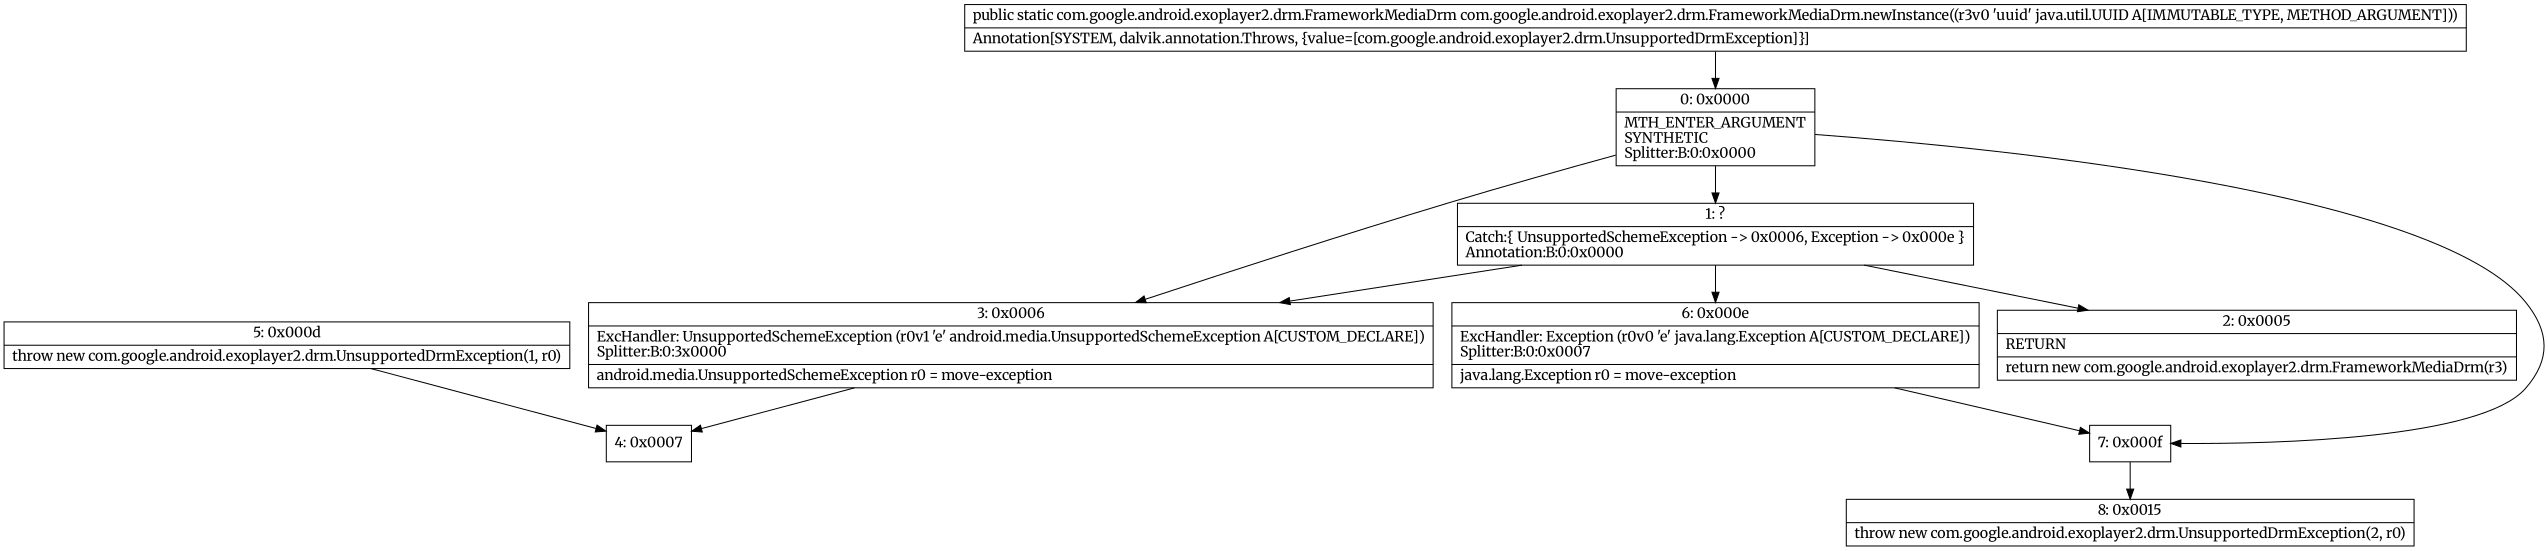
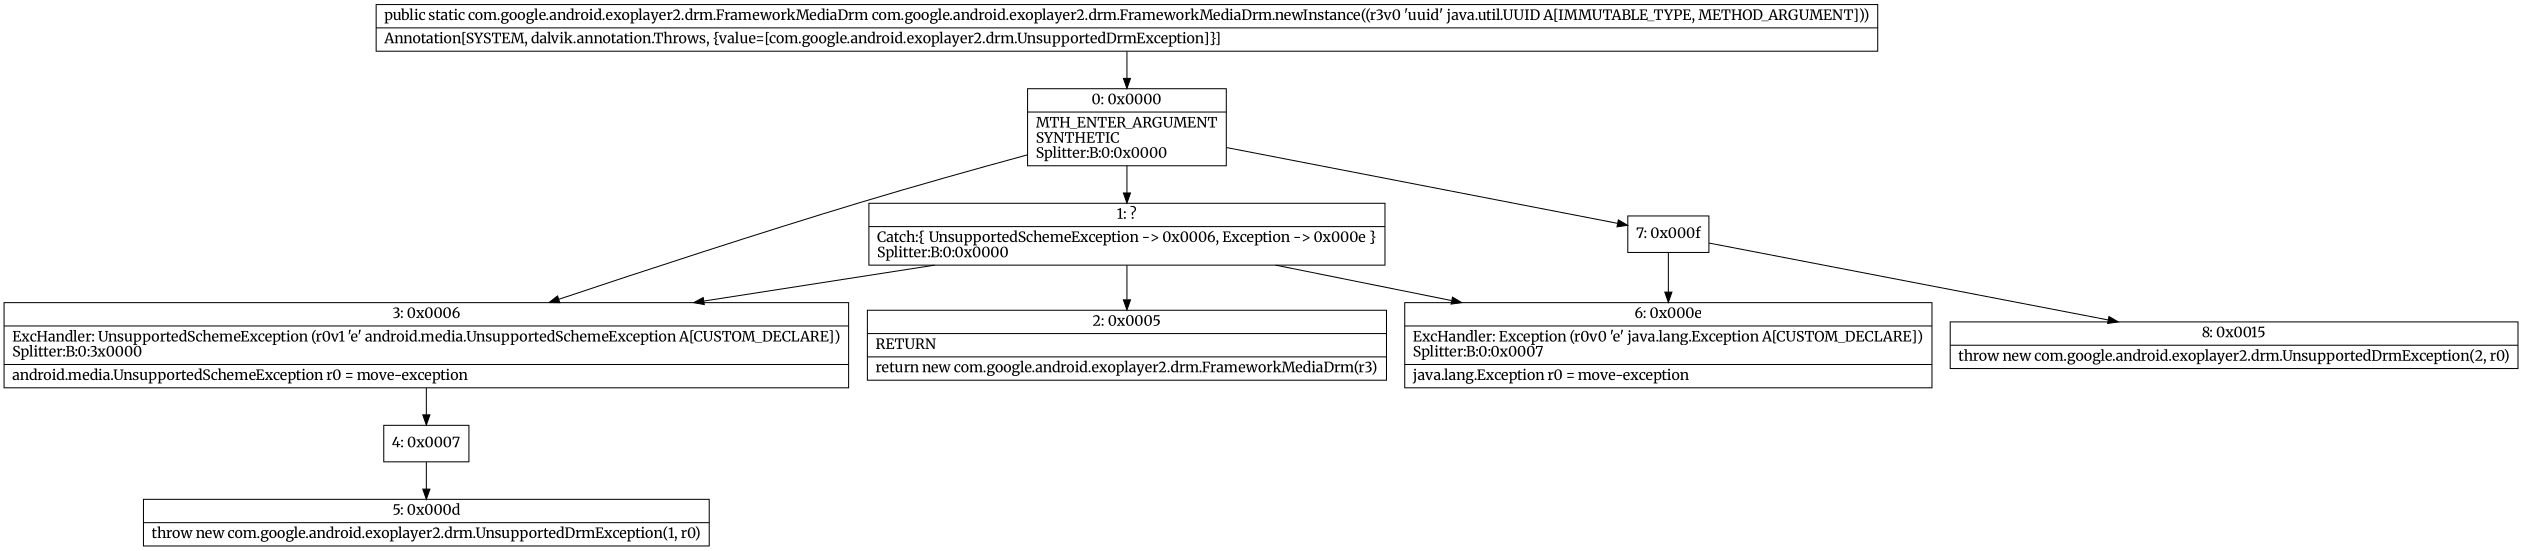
(1545, 253) -> (943, 253)
(483, 399) -> (426, 476)
(1987, 409) -> (1668, 272)
